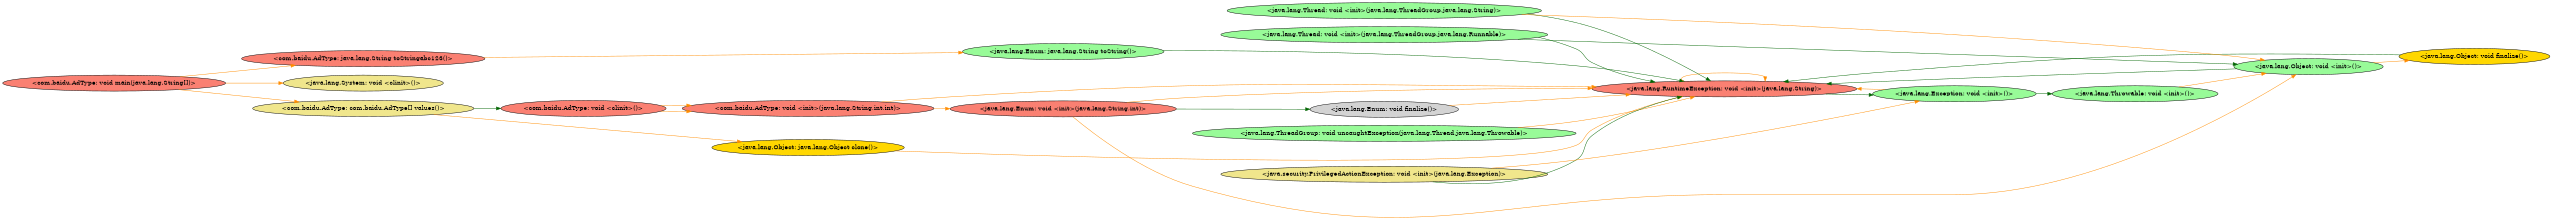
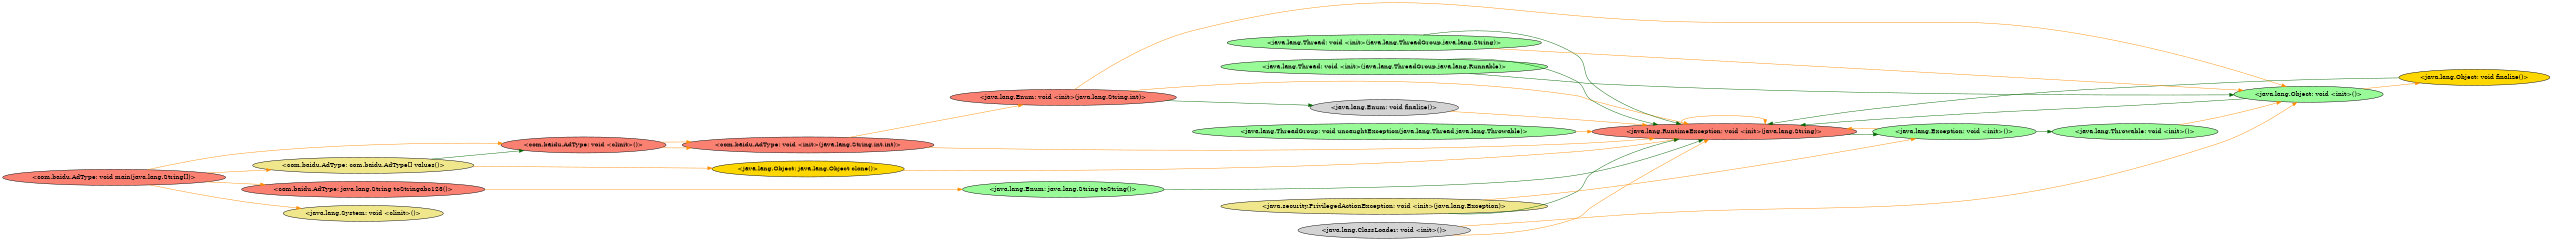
none -> (322, 147)
none -> (1384, 230)
